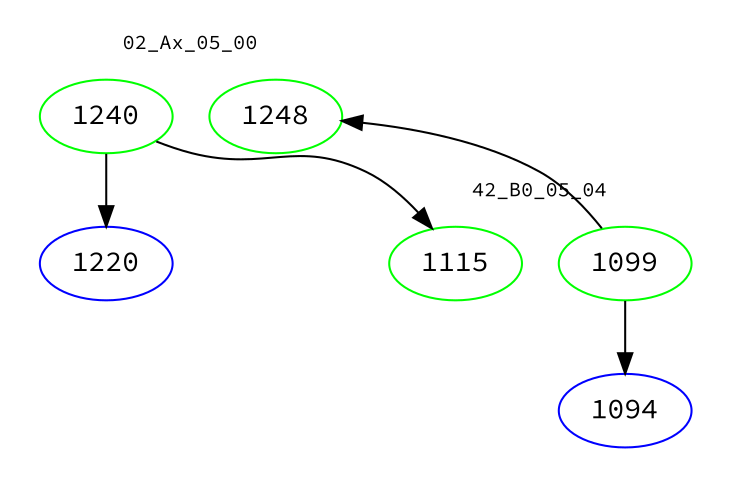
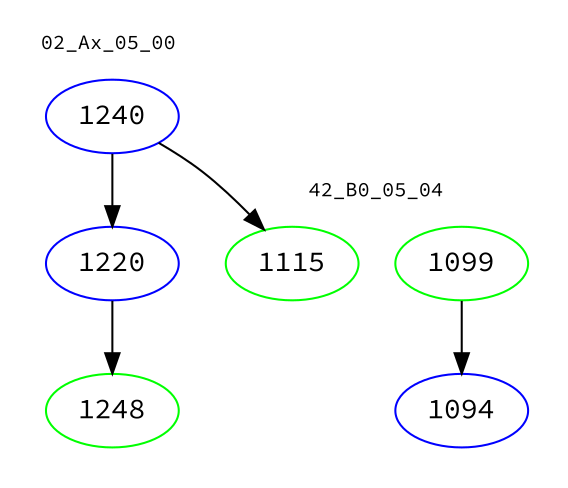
(106, 116) -> (112, 116)
(494, 151) -> (112, 327)
